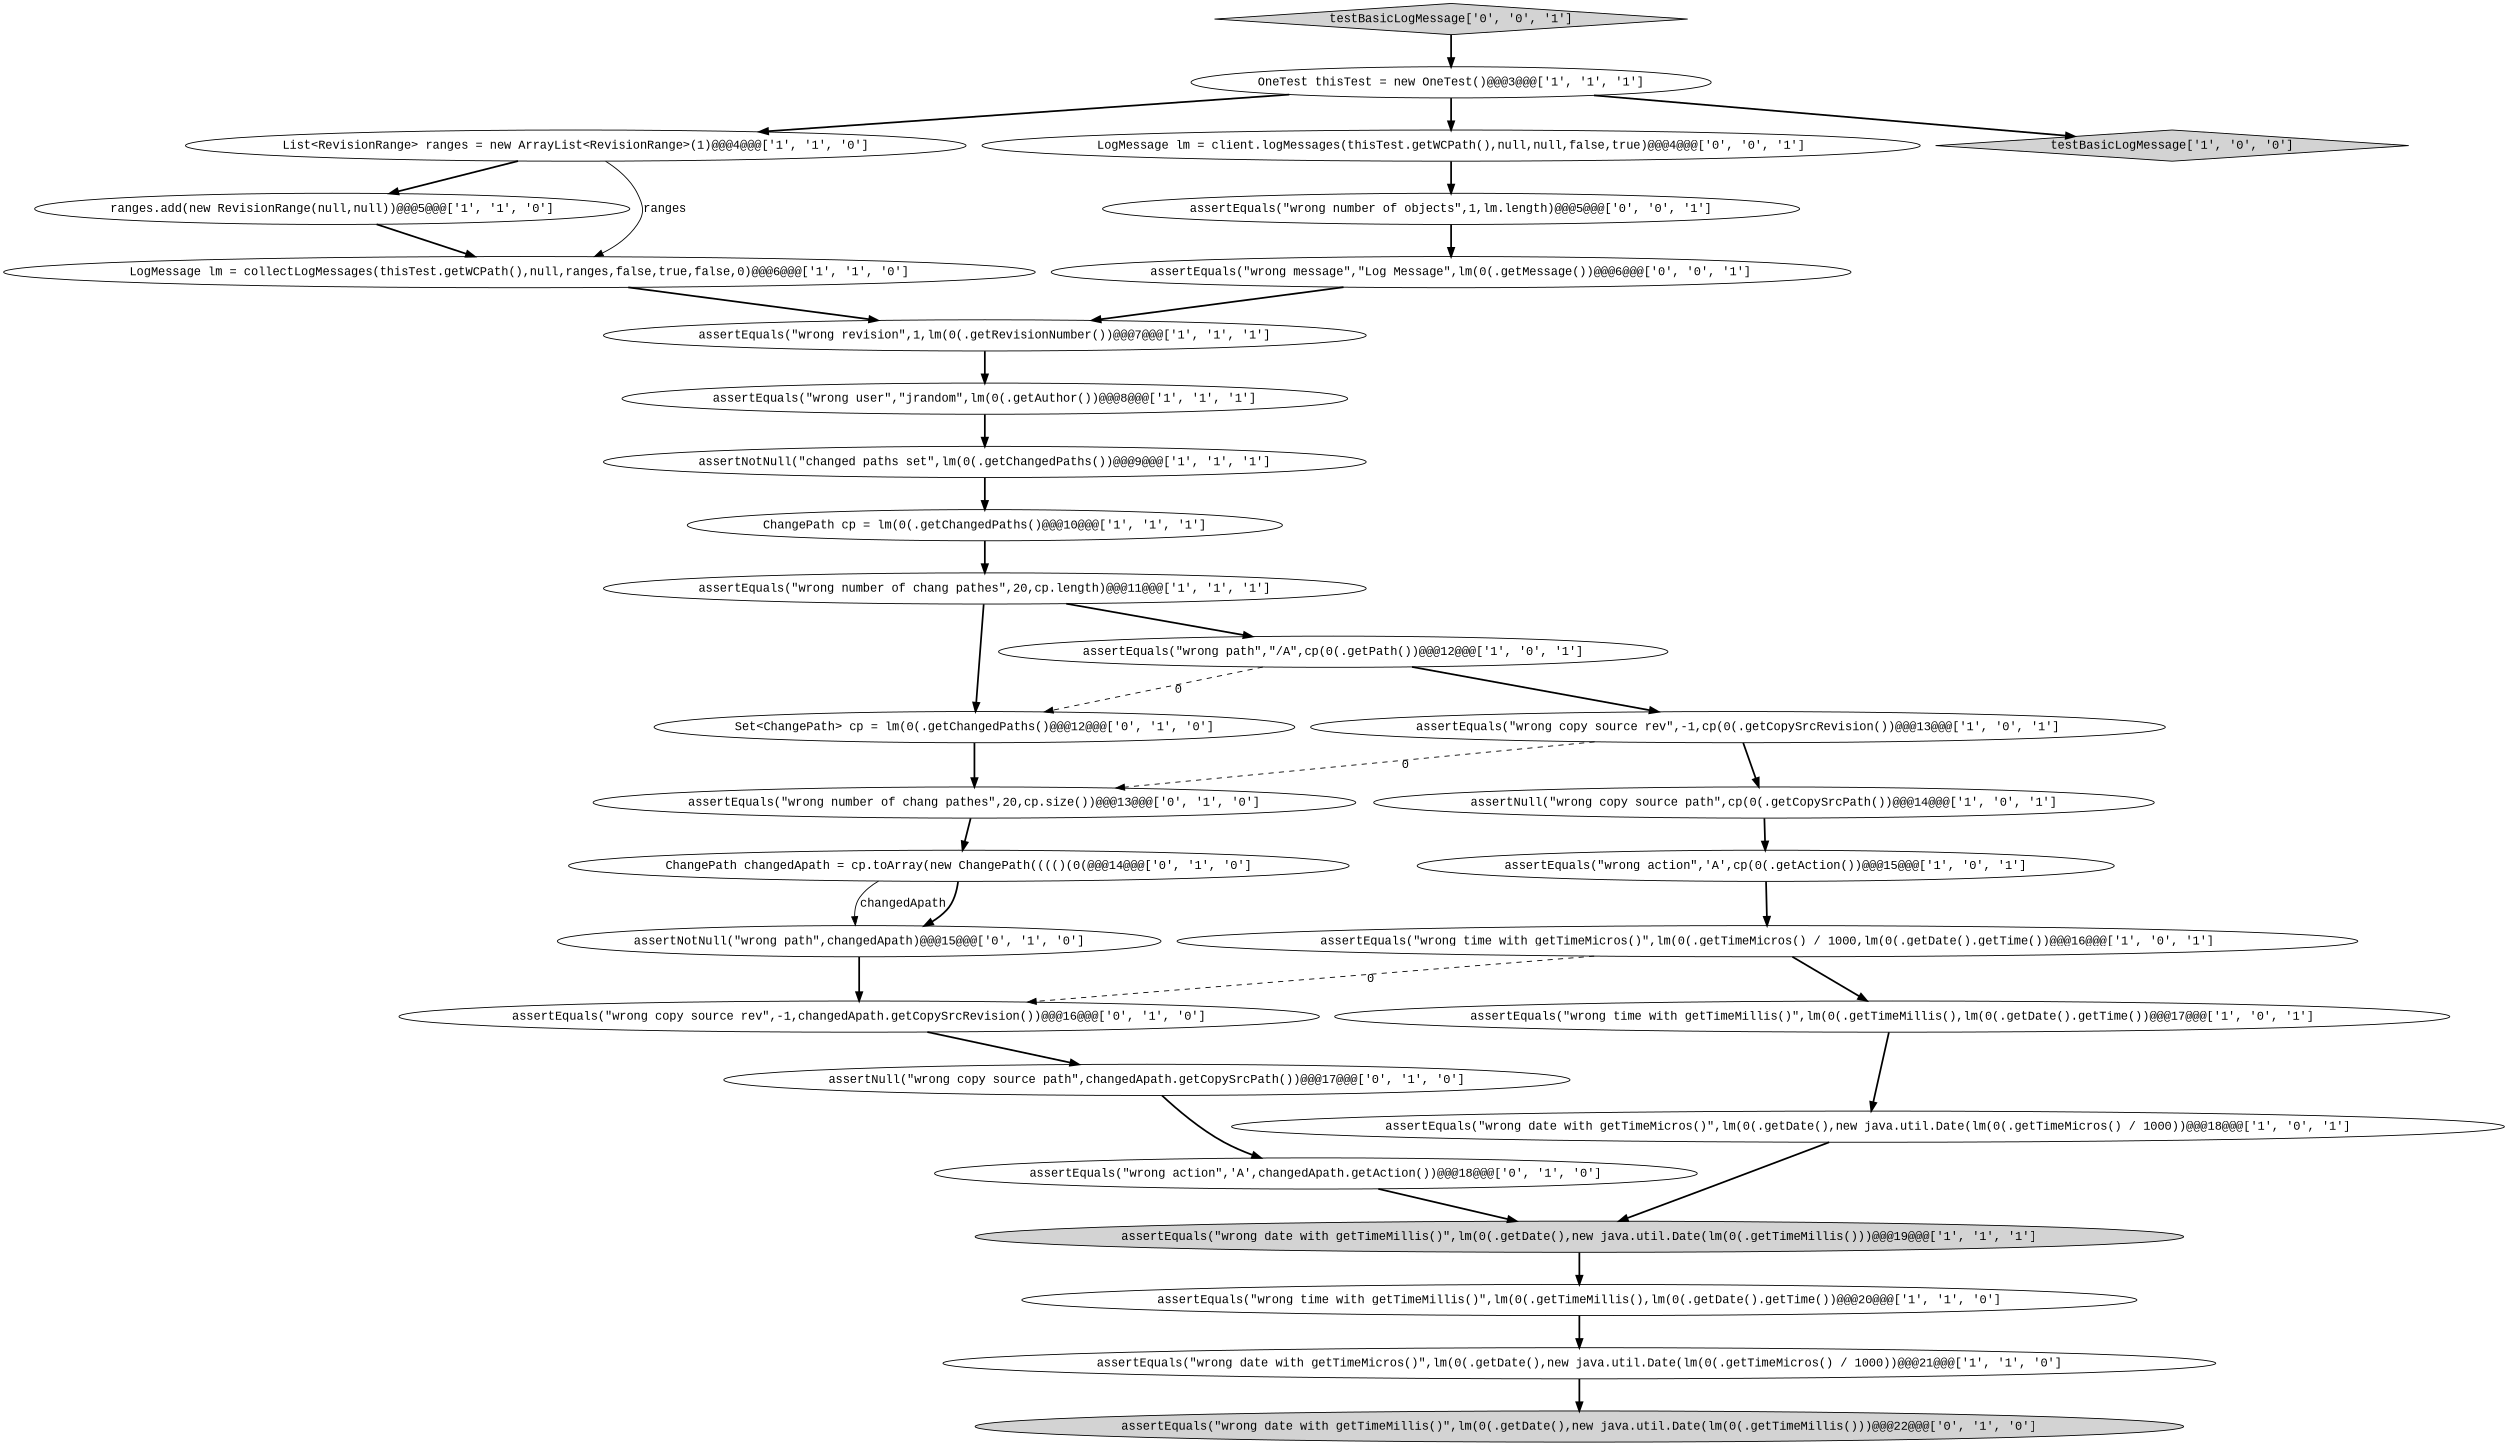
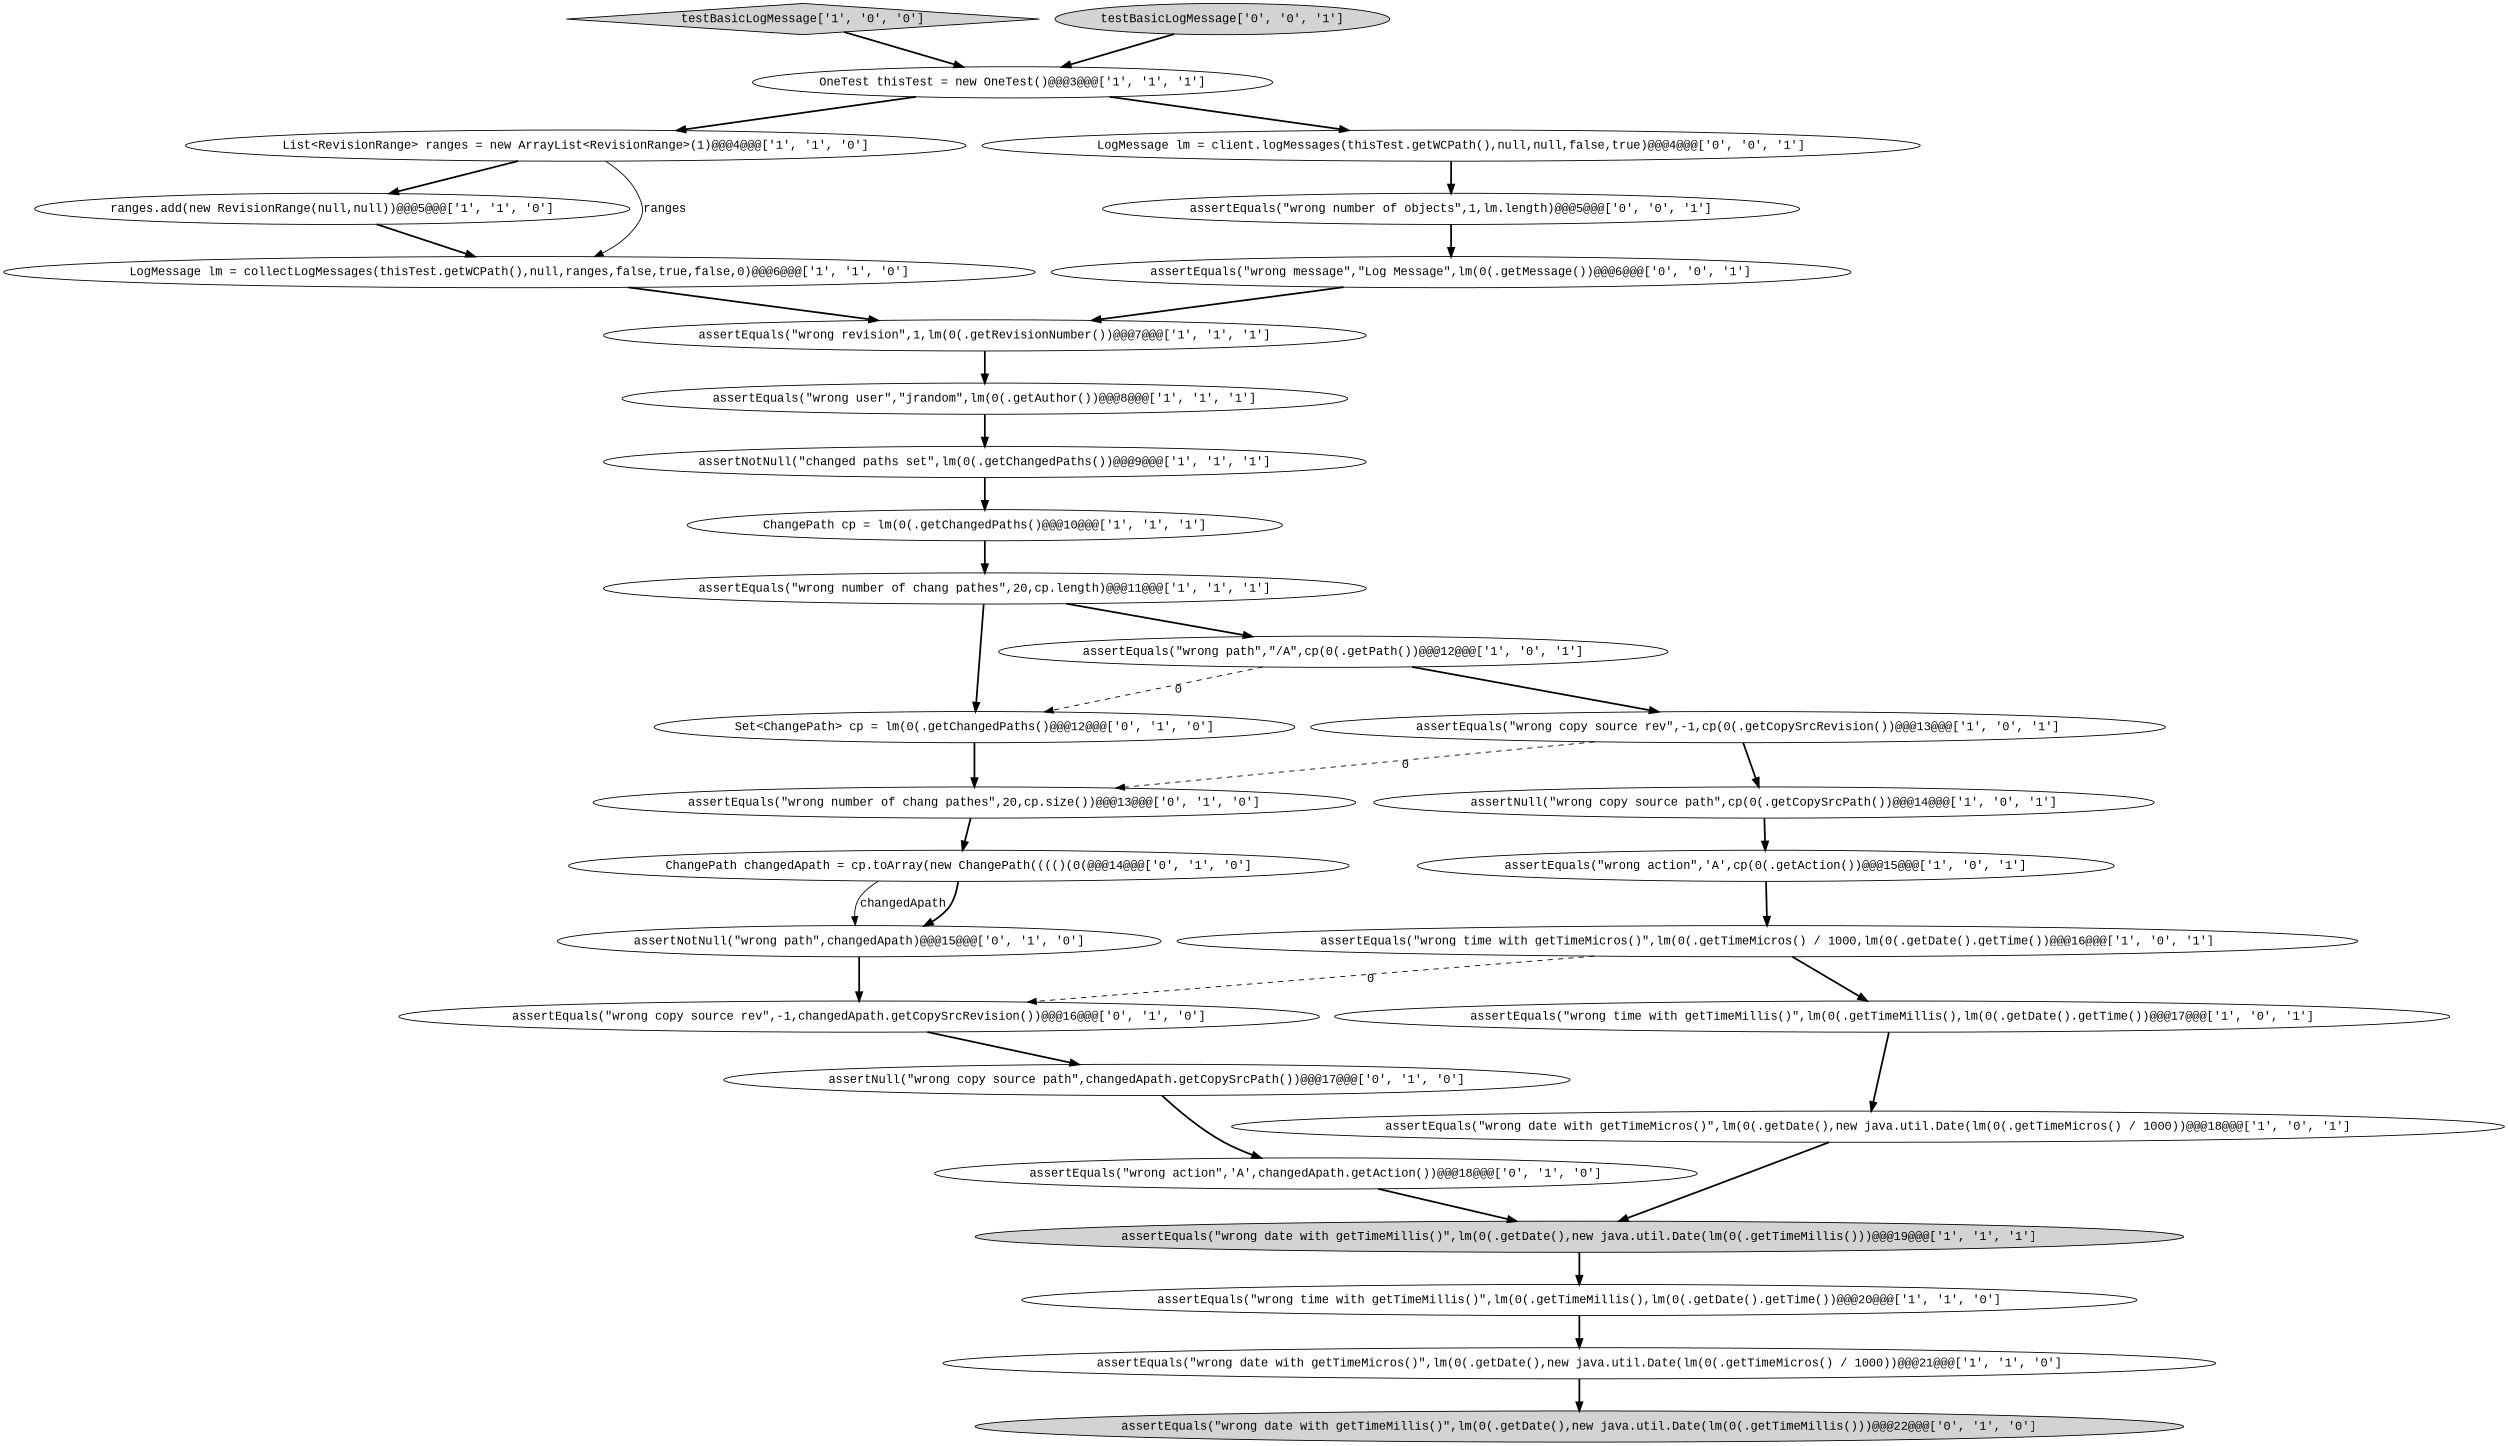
(1451, 19) -> (1222, 19)
(1830, 116) -> (899, 48)
